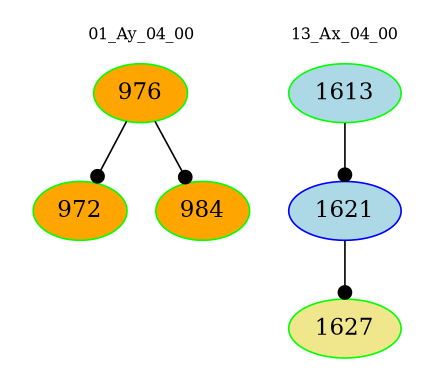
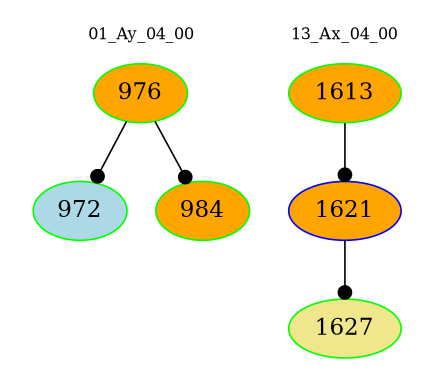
(345, 93) -> (345, 93)
(80, 211) -> (80, 211)
(345, 211) -> (345, 211)
